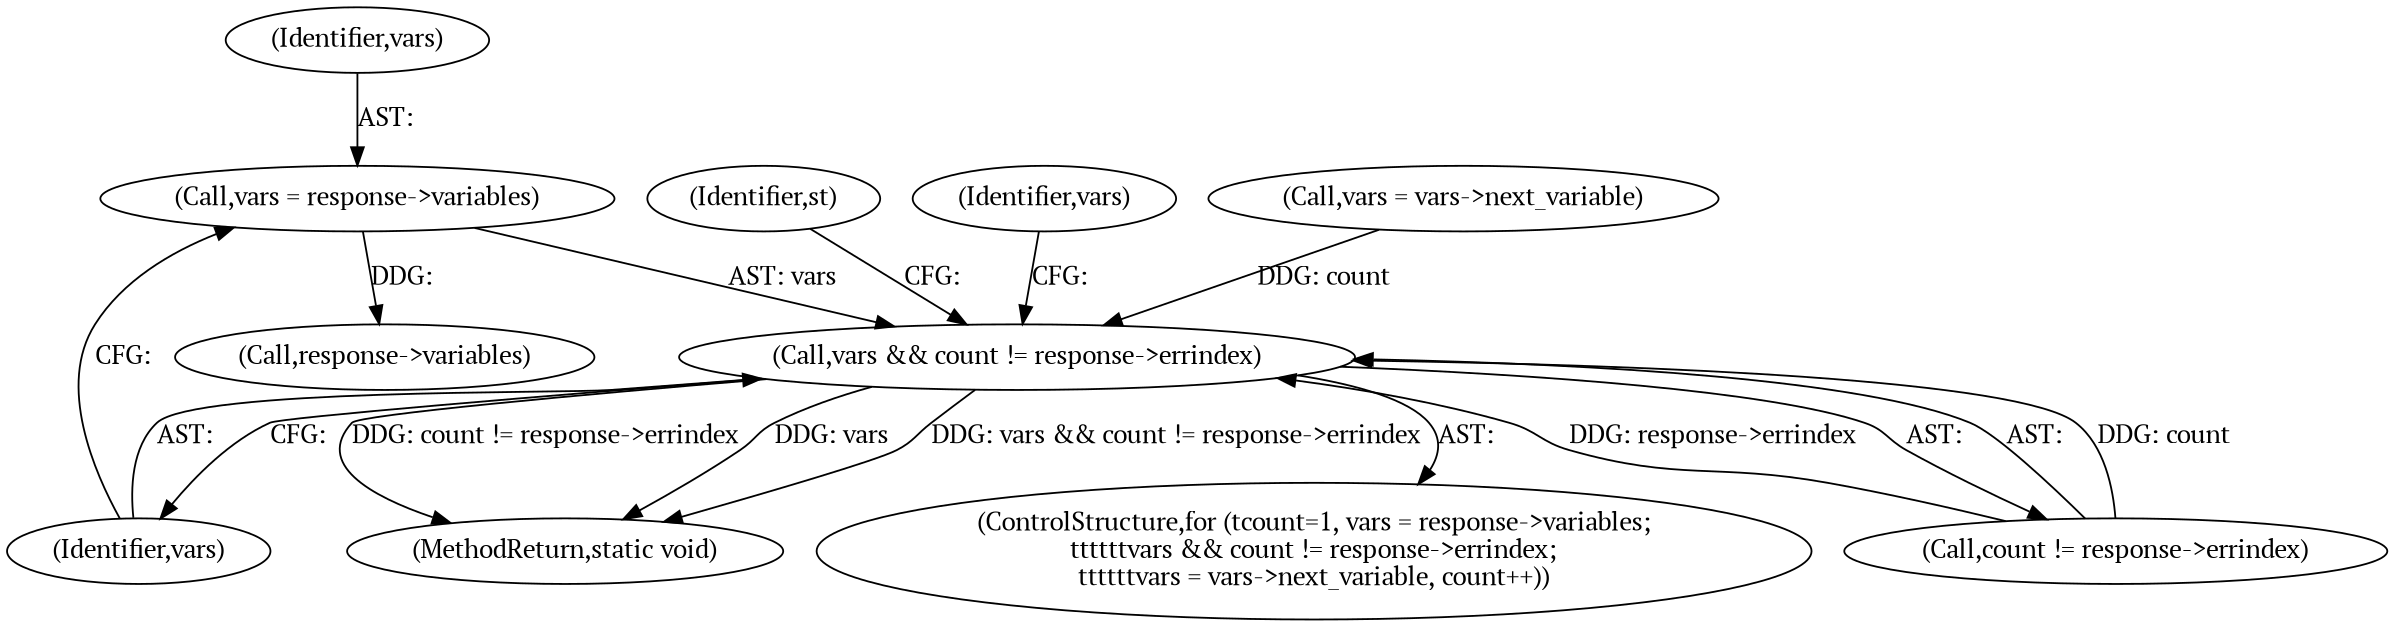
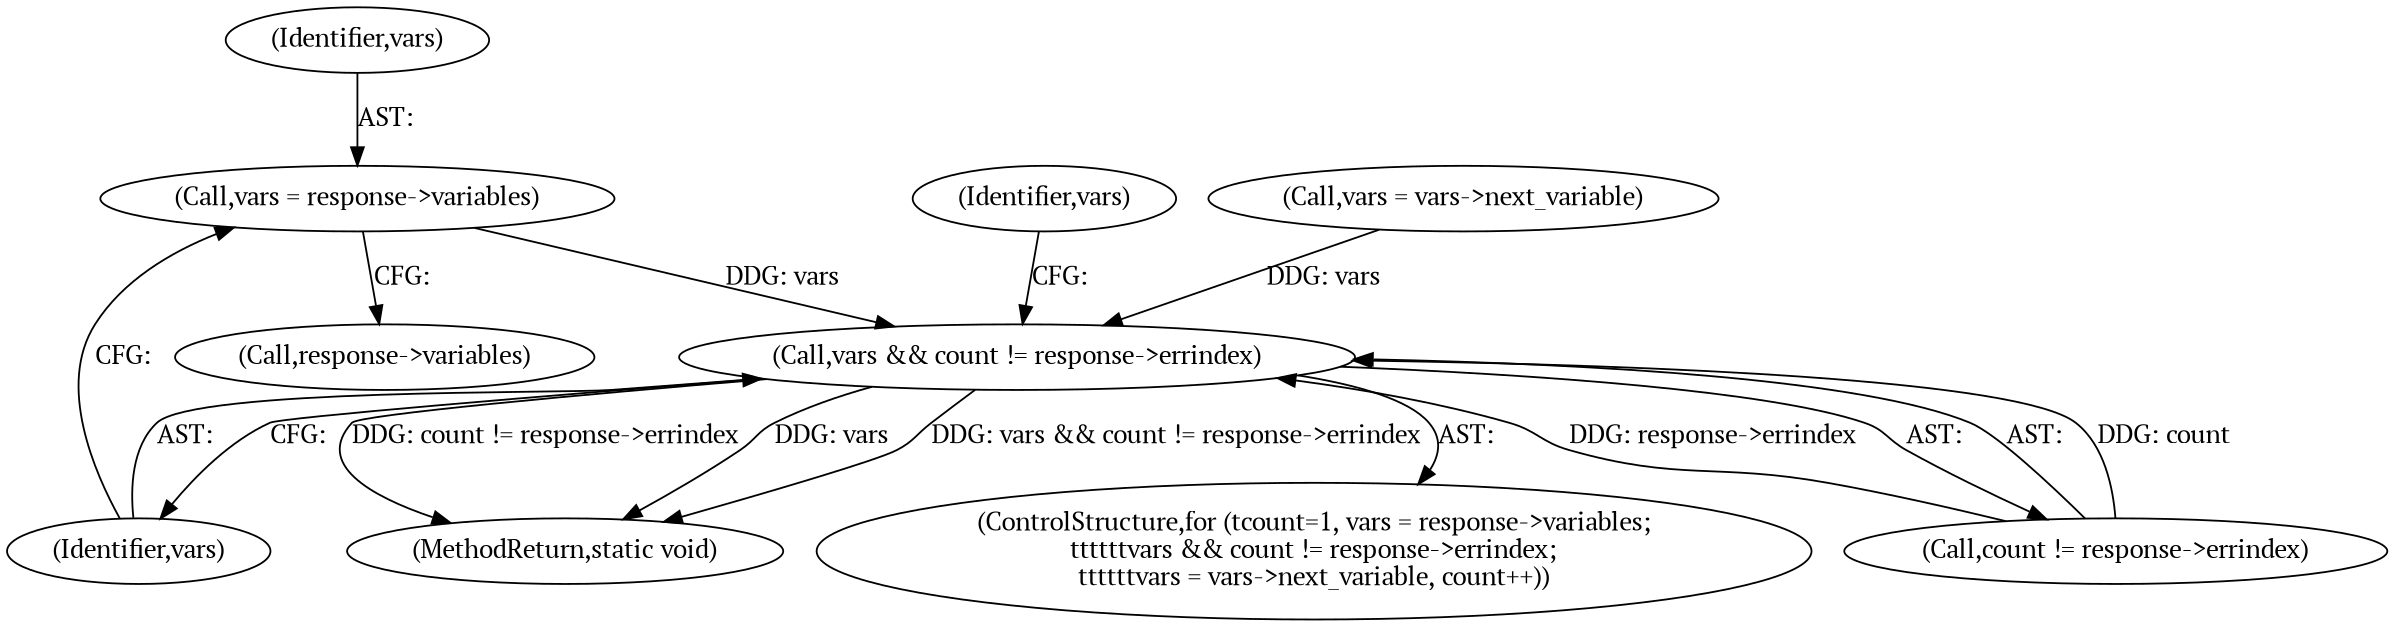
(764, 199) -> none
(406, 278) -> (406, 278)
(783, 278) -> (783, 278)
(1324, 278) -> (1324, 278)
